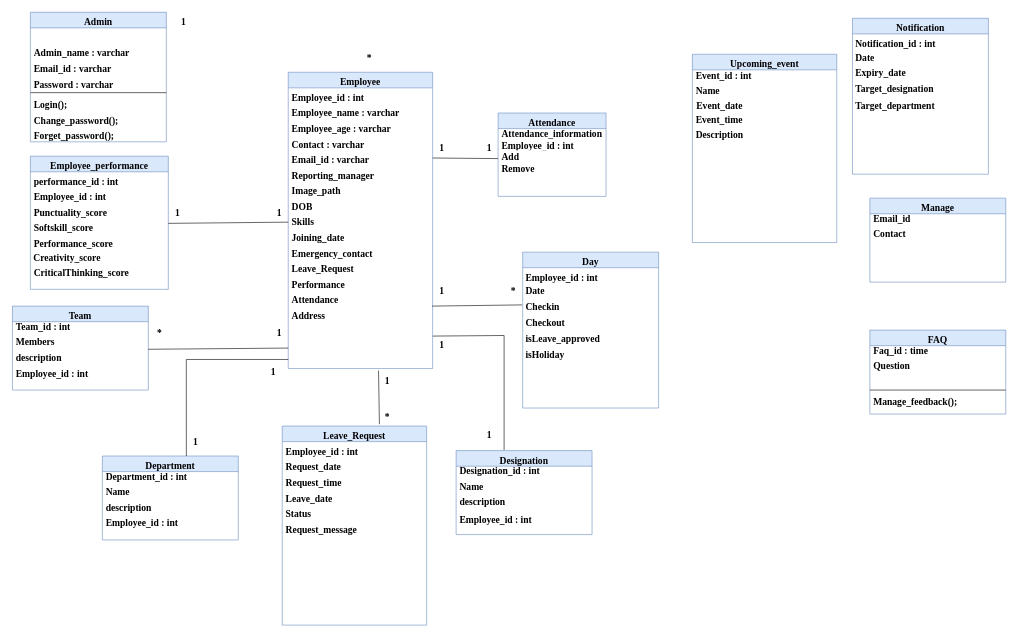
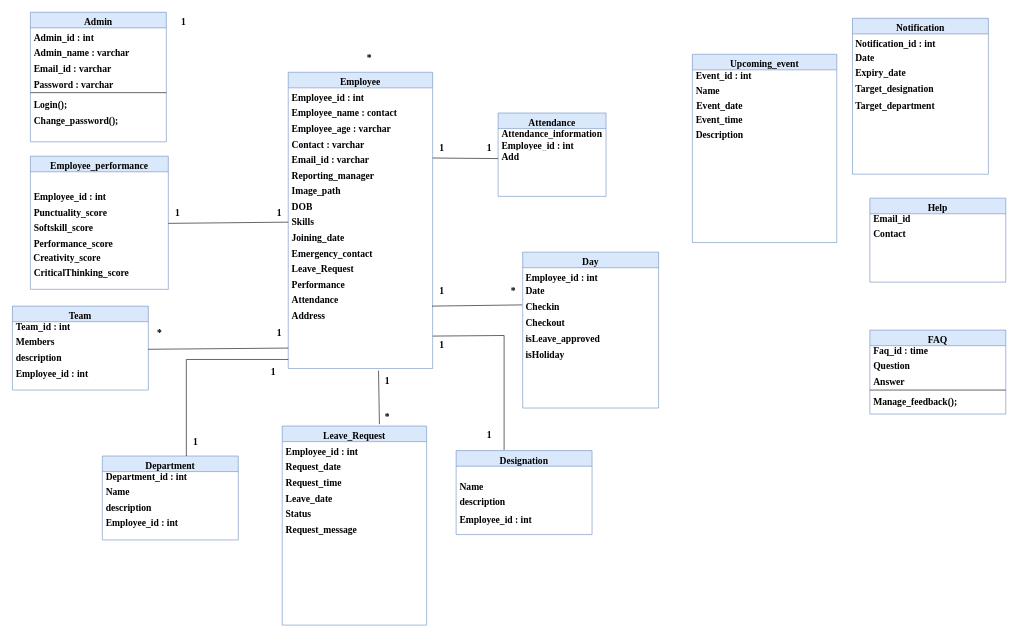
none -> (98, 36)
(348, 113) -> (348, 113)
(98, 134) -> none
(552, 164) -> none
(98, 180) -> none
(938, 208) -> (938, 208)
none -> (938, 380)
(524, 470) -> none
